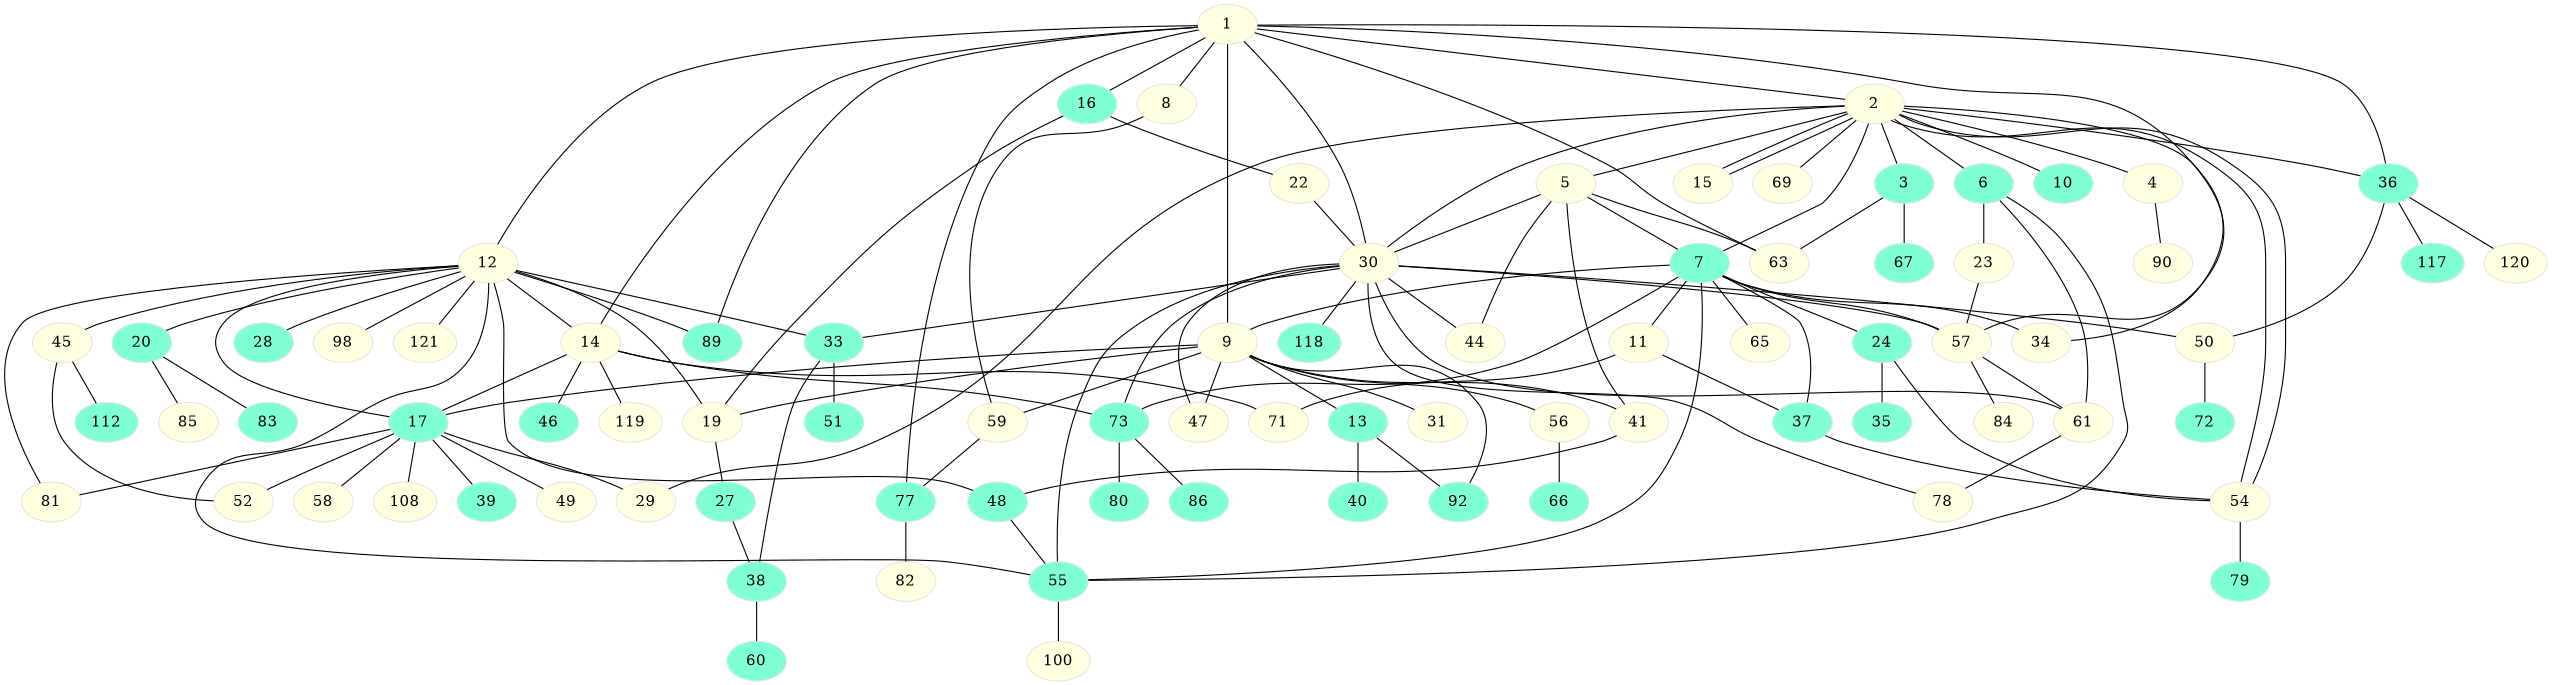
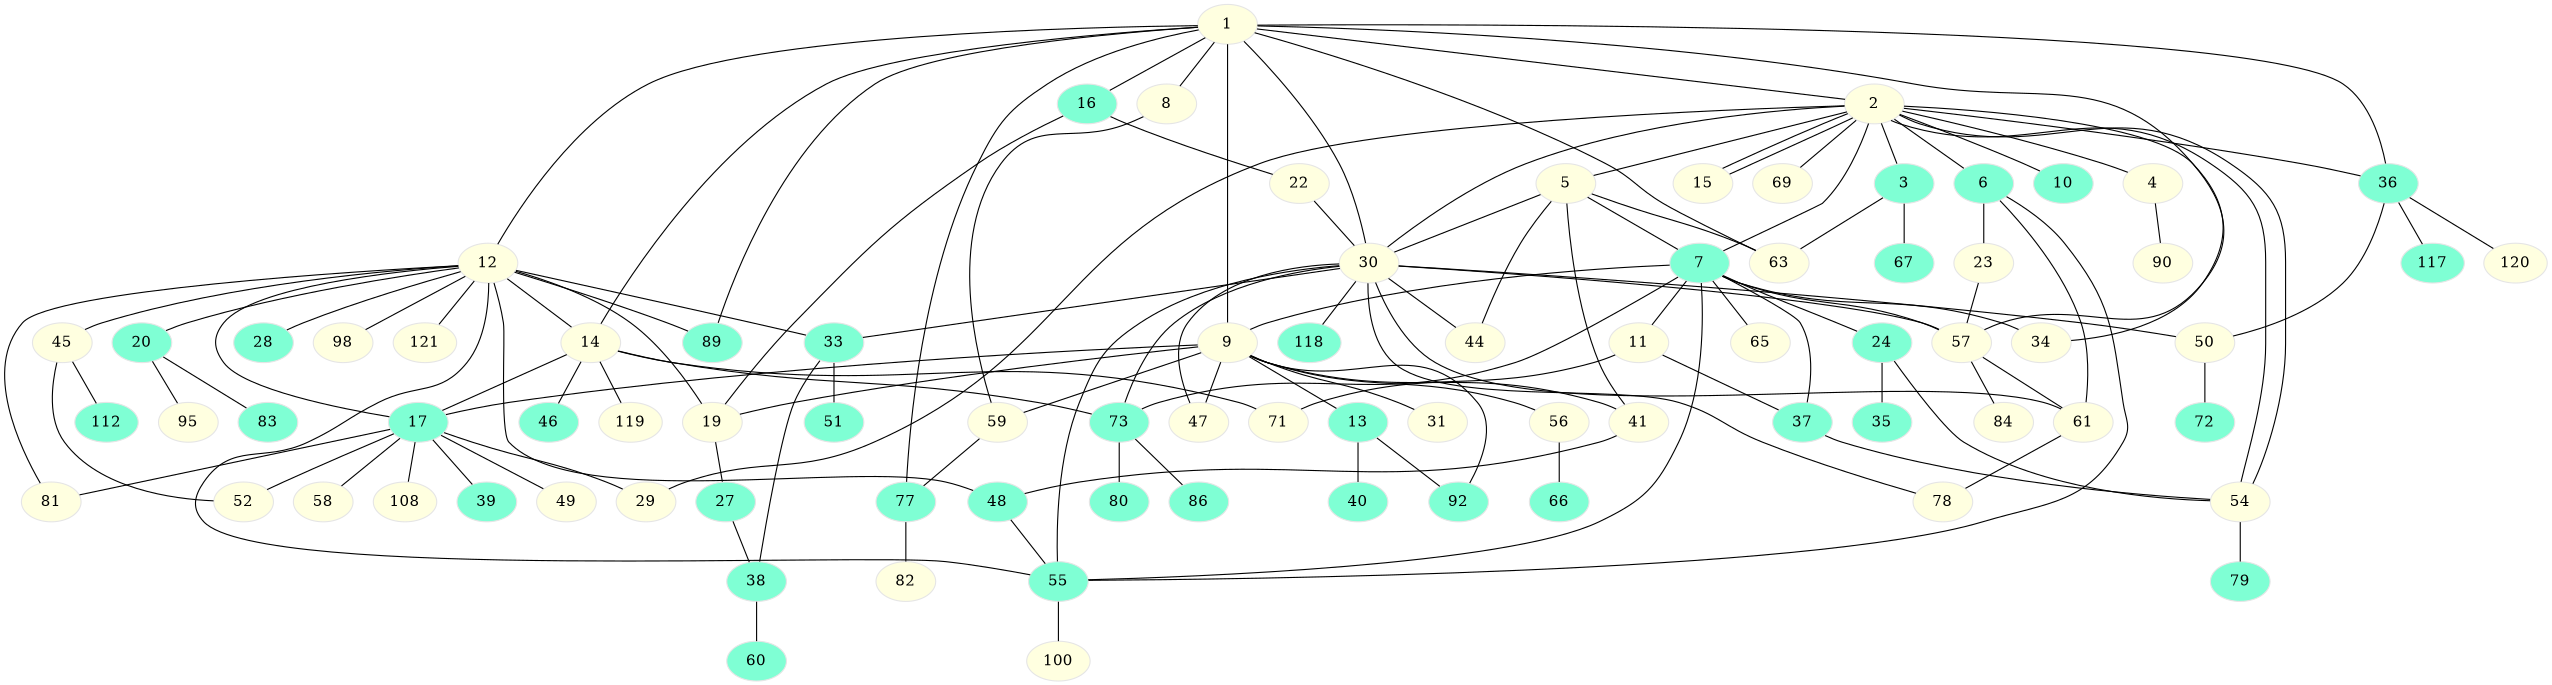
(188, 422) -> (188, 422)
